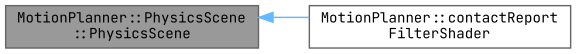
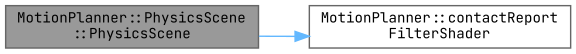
(291, 17) -> (277, 36)
